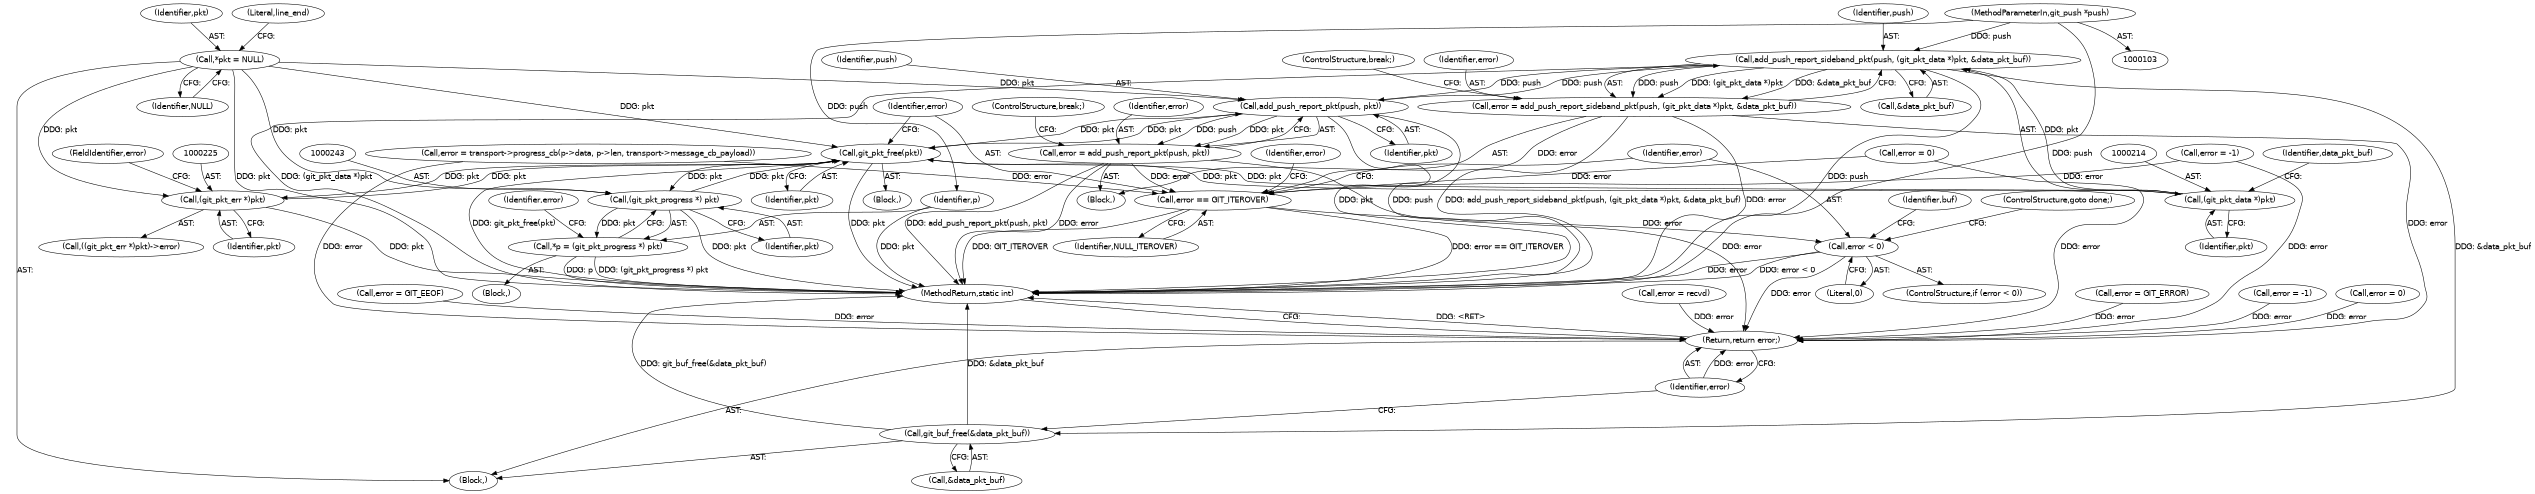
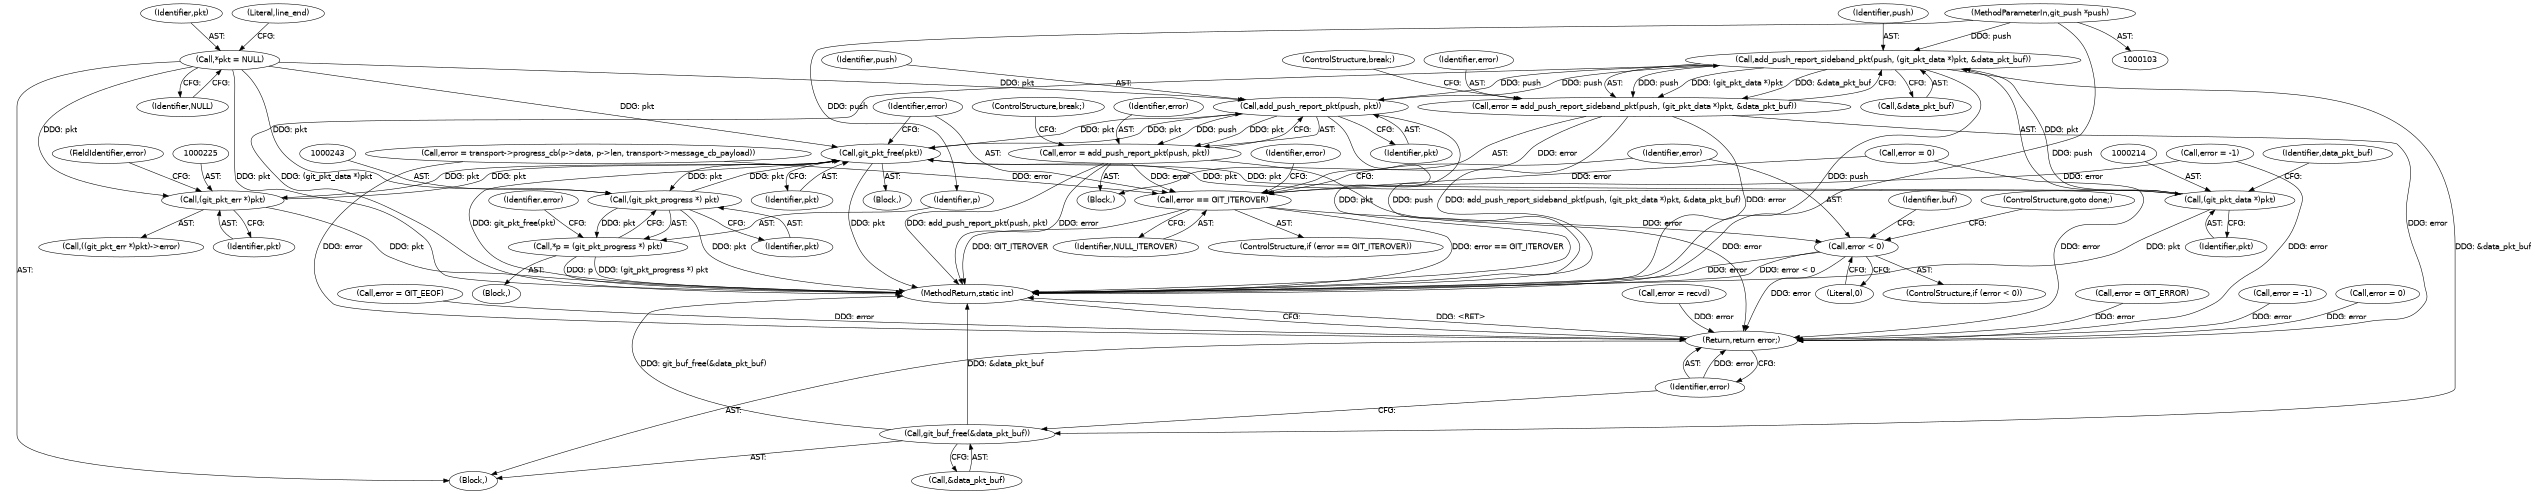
(877, 242) -> (1748, 280)
none -> (1326, 247)
(1883, 271) -> (1883, 271)
